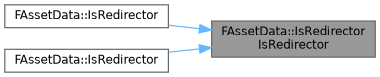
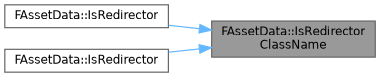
(293, 39) -> (293, 39)
